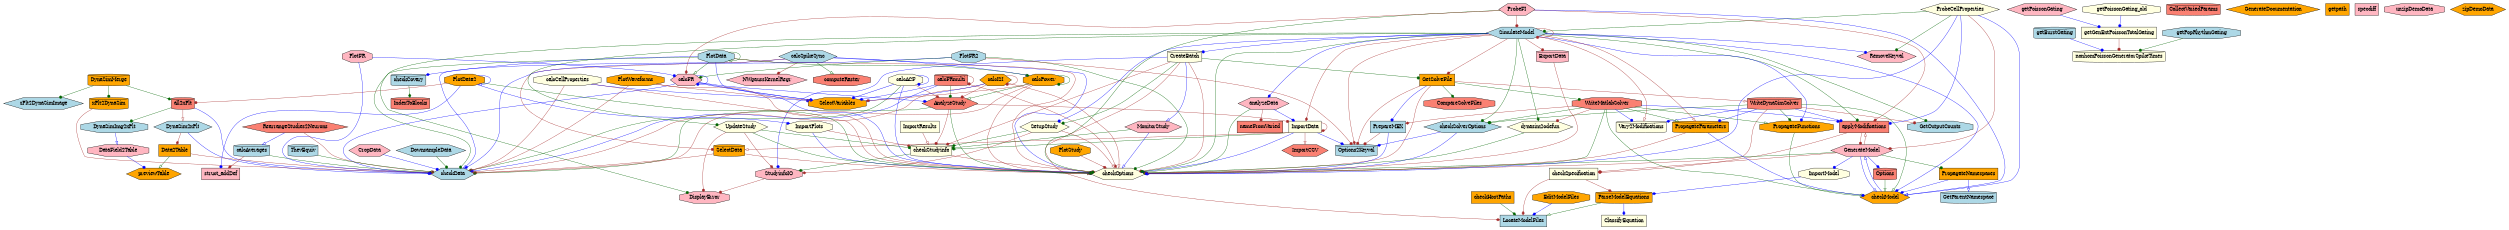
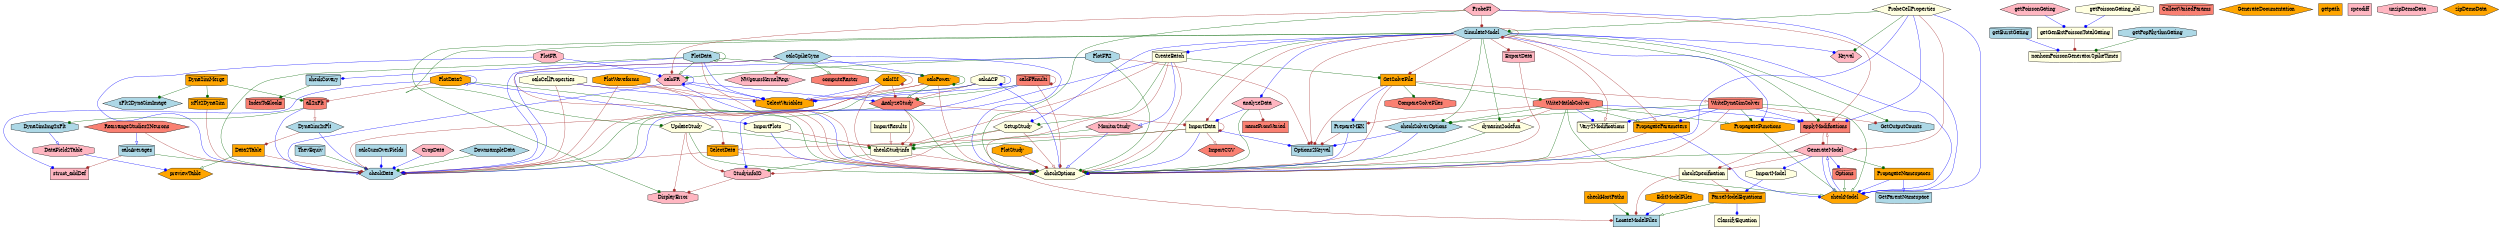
(1887, 56) -> (1846, 56)
none -> (381, 150)
